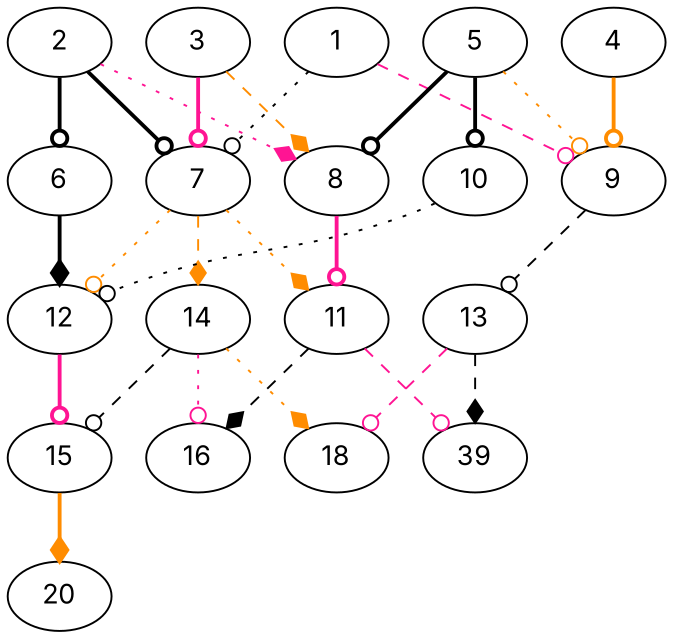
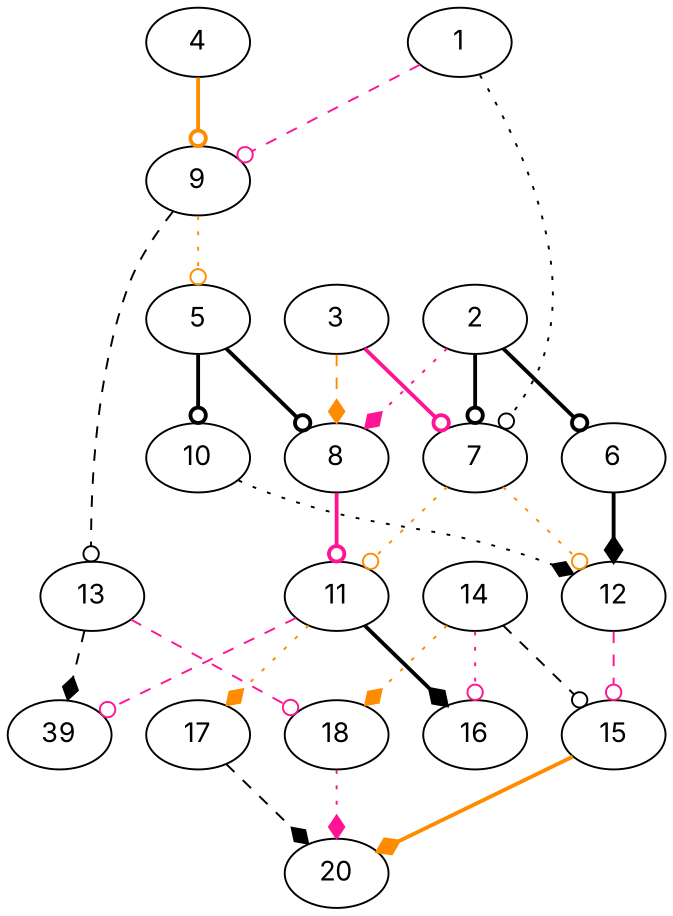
(539, 106) -> (198, 243)
(198, 239) -> none
(257, 240) -> (417, 516)
(283, 247) -> (386, 524)
(276, 380) -> (397, 657)
(60, 381) -> (614, 658)
none -> (198, 735)
none -> (337, 793)
